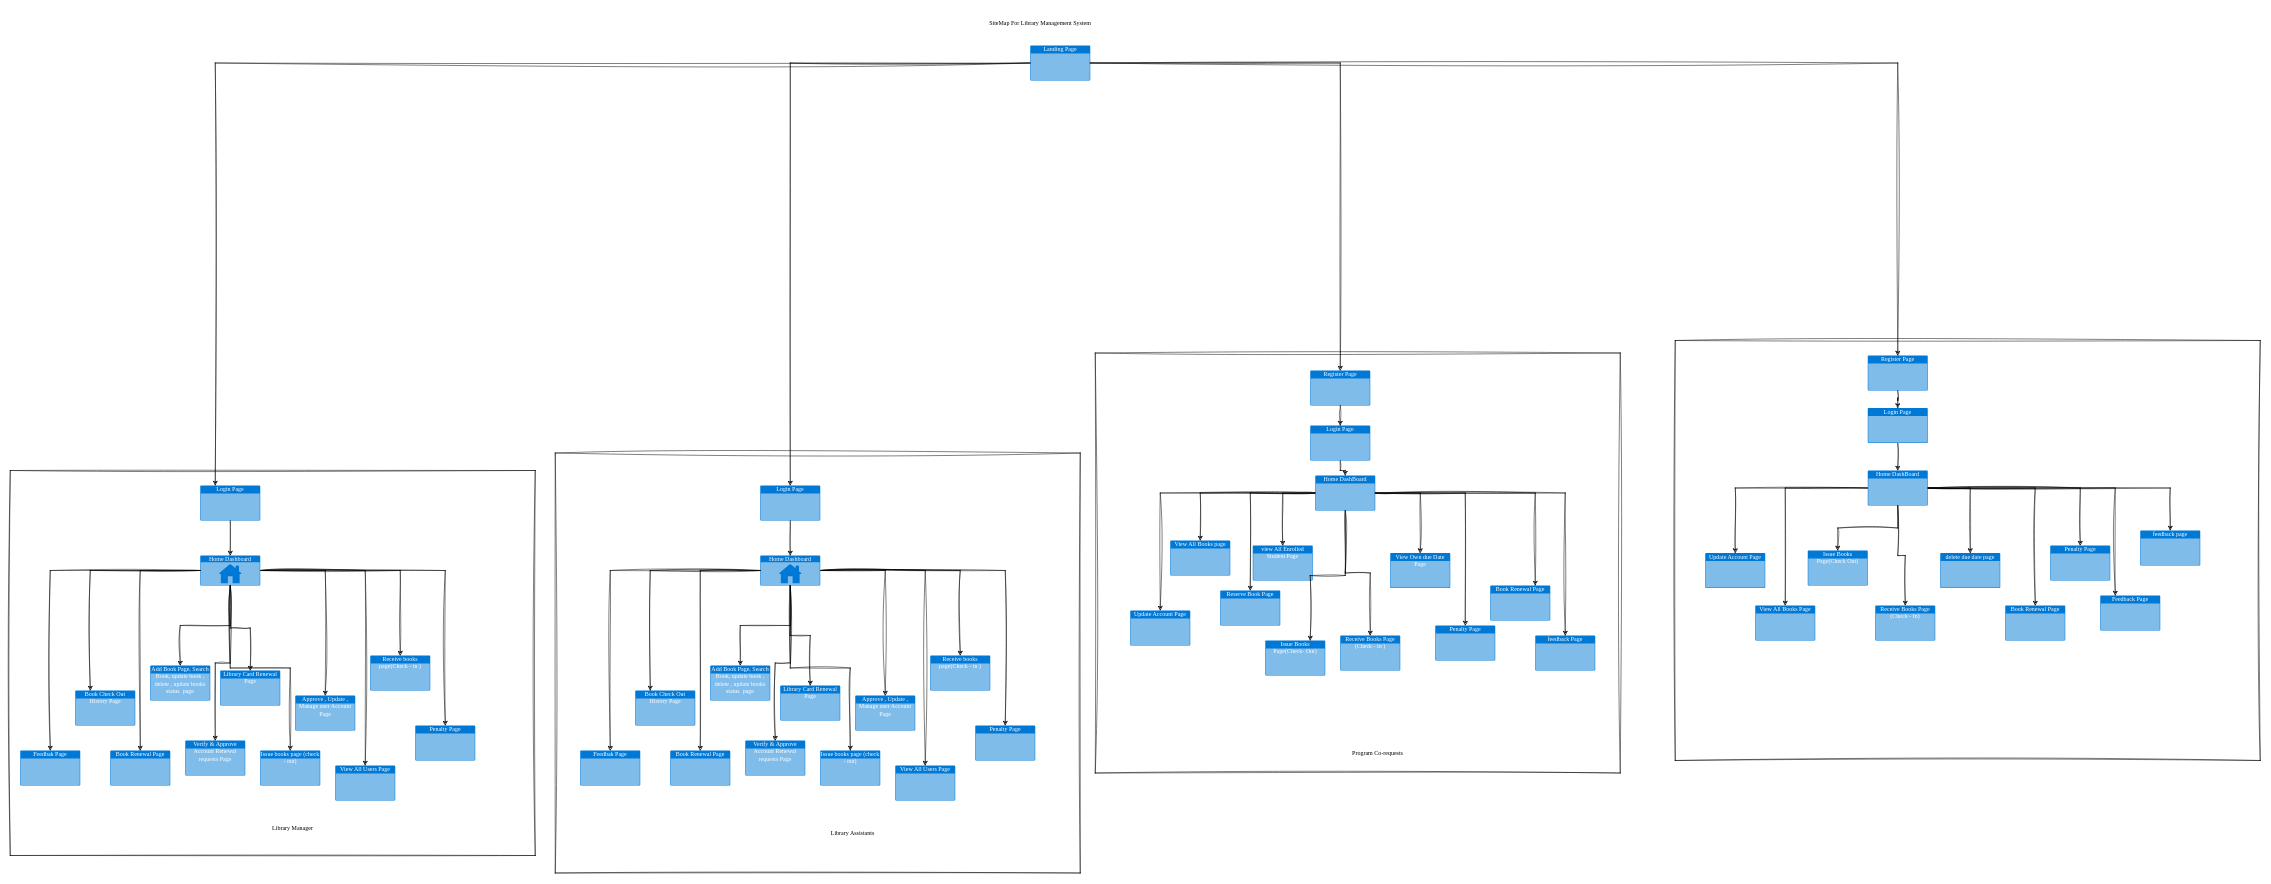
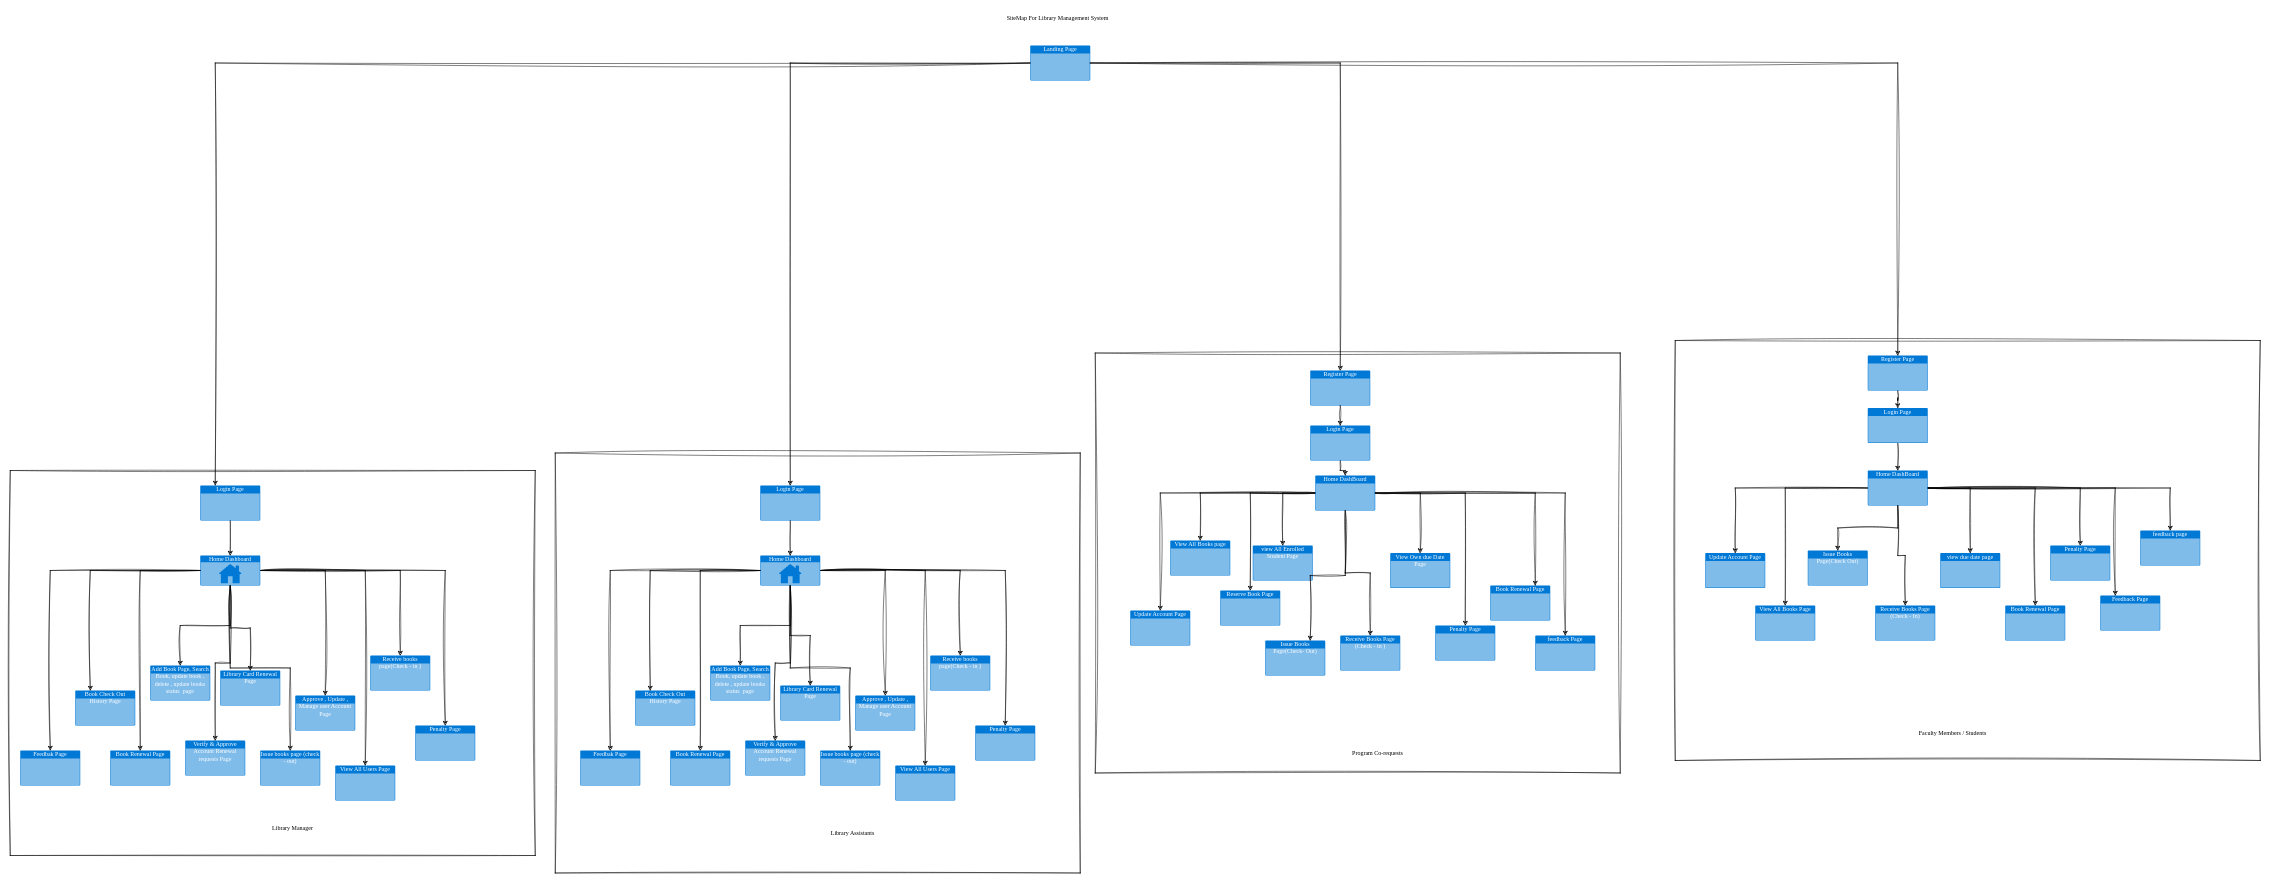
(1040, 23) -> (1058, 18)
(1970, 560) -> (1970, 557)
none -> (1953, 733)
